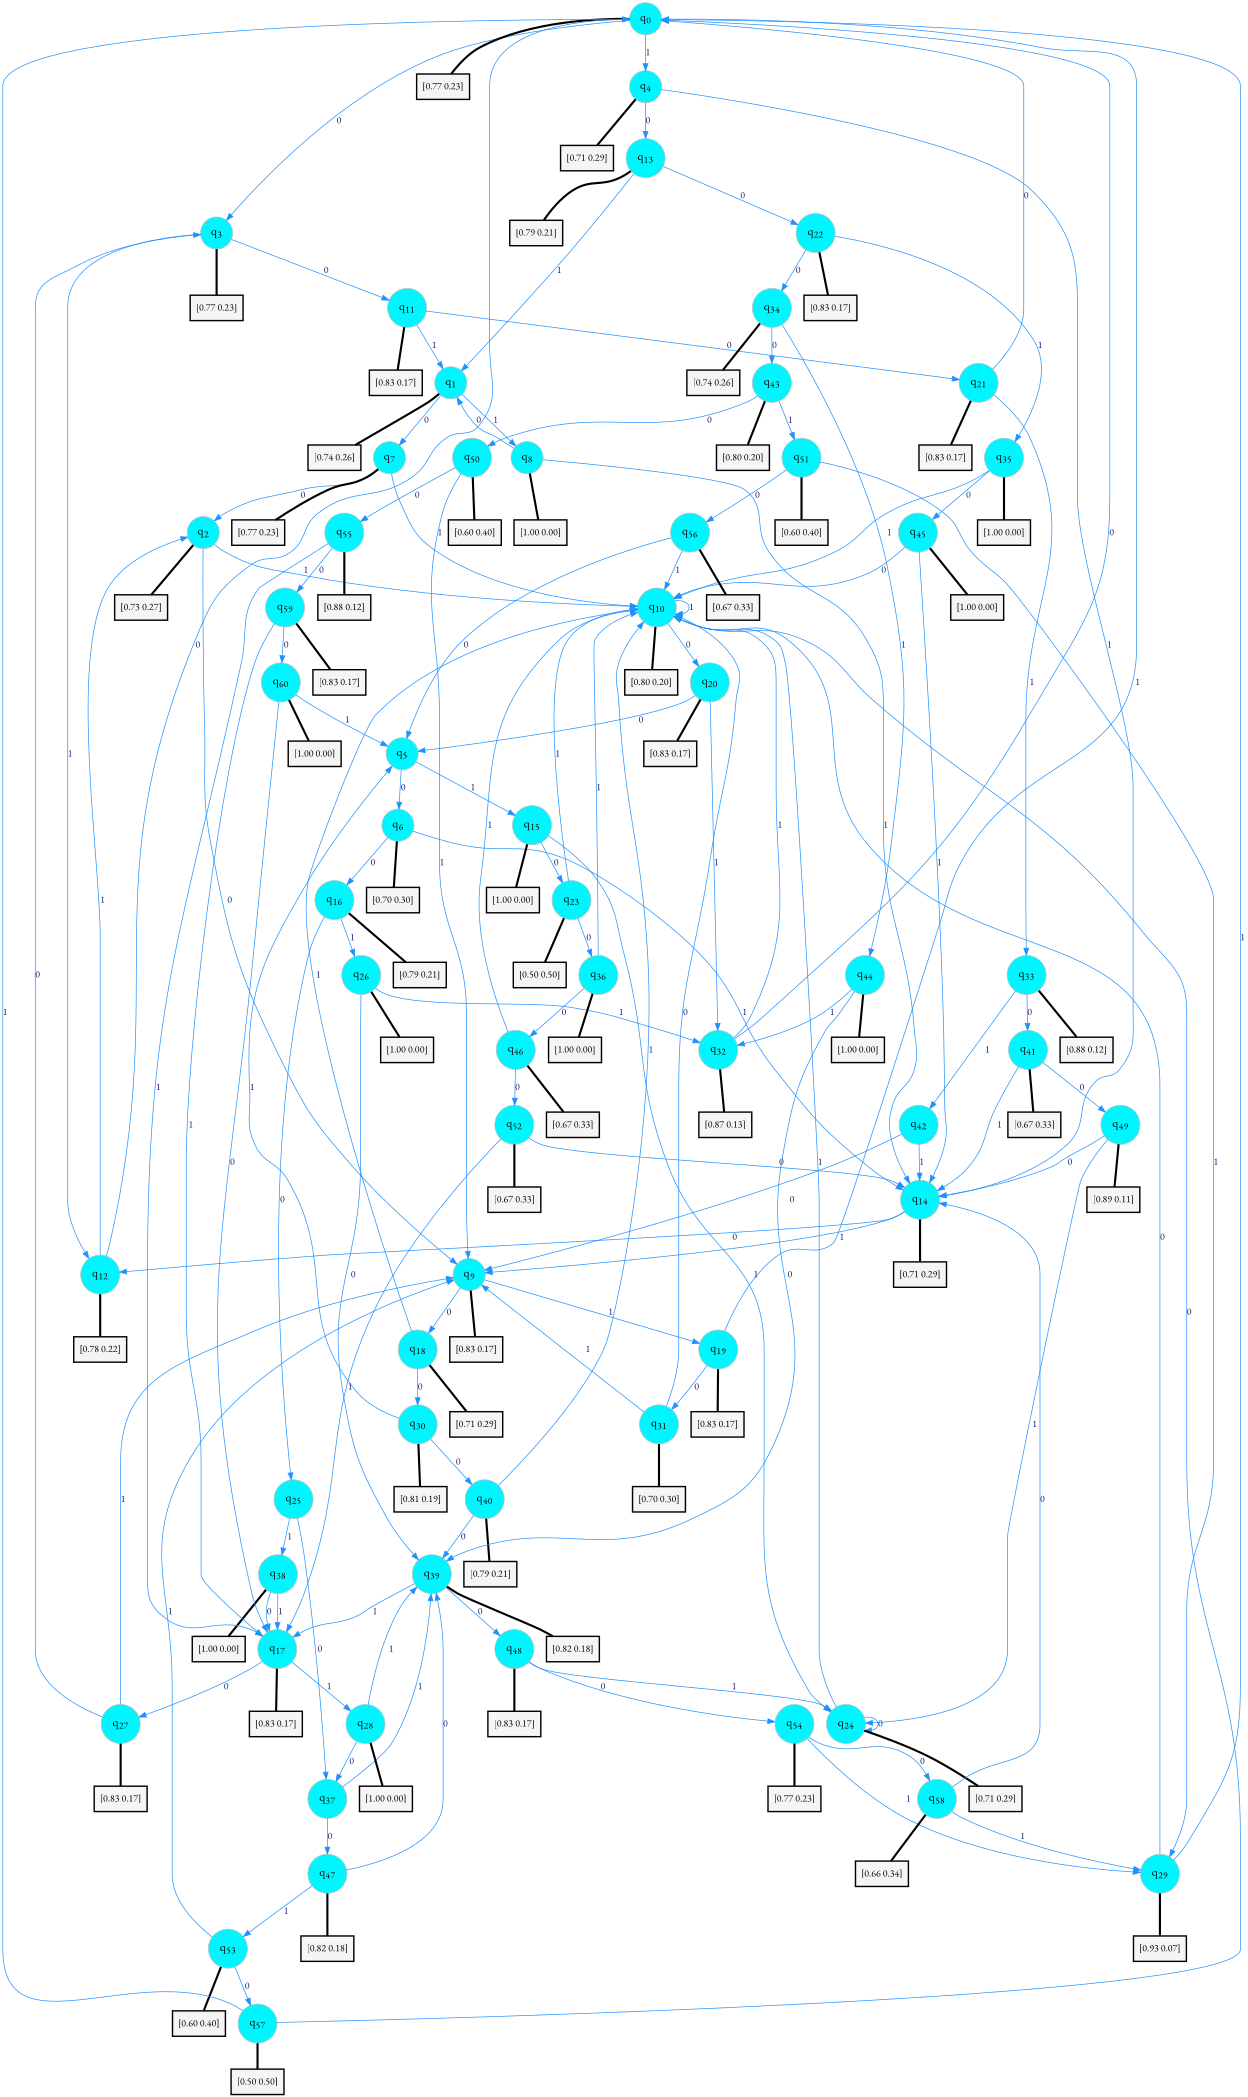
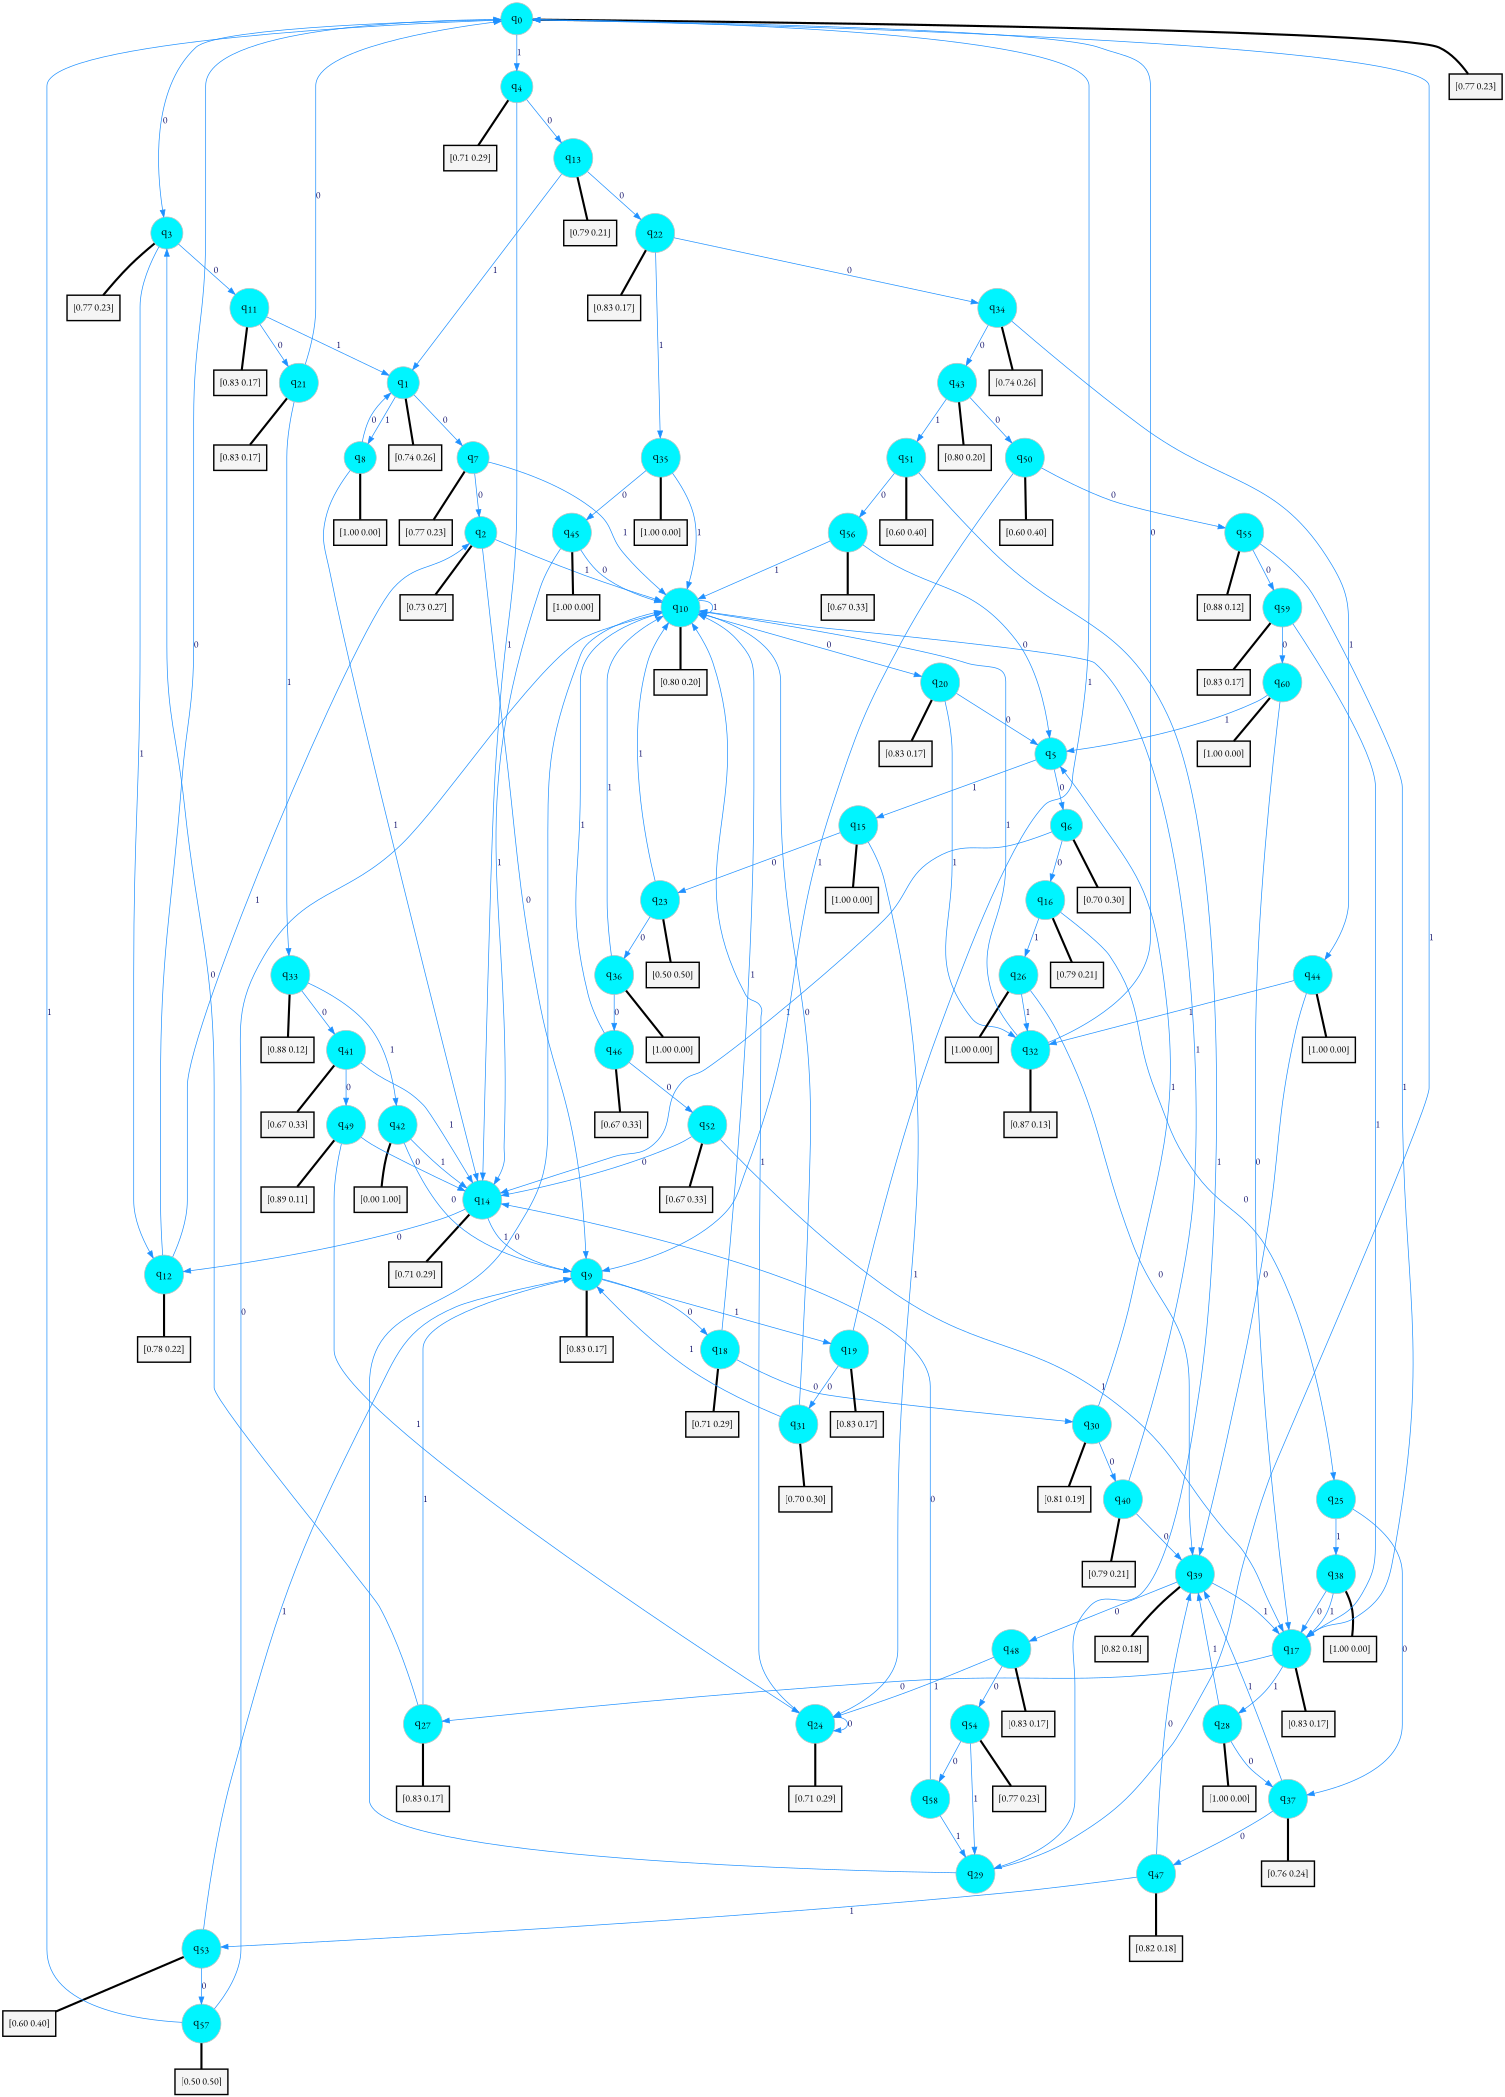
none -> (381, 1200)
(882, 1874) -> none
none -> (1288, 1874)
(1160, 1949) -> none
